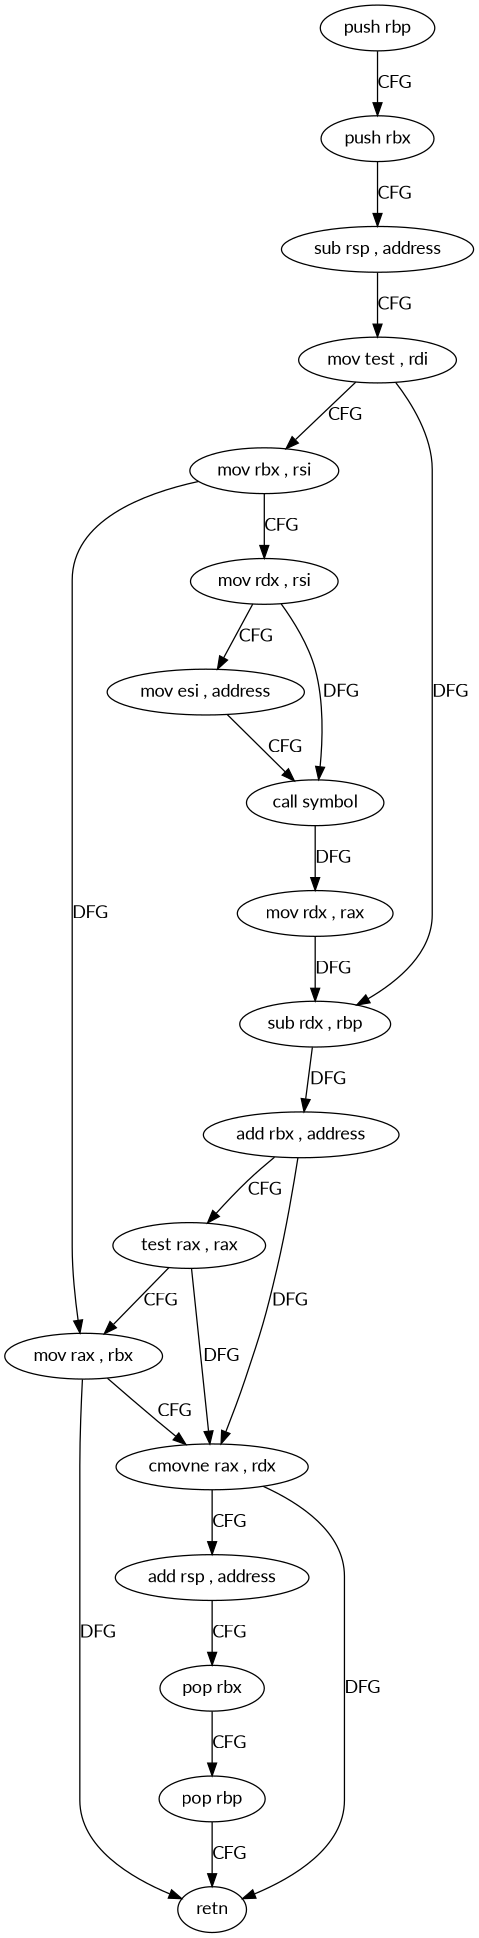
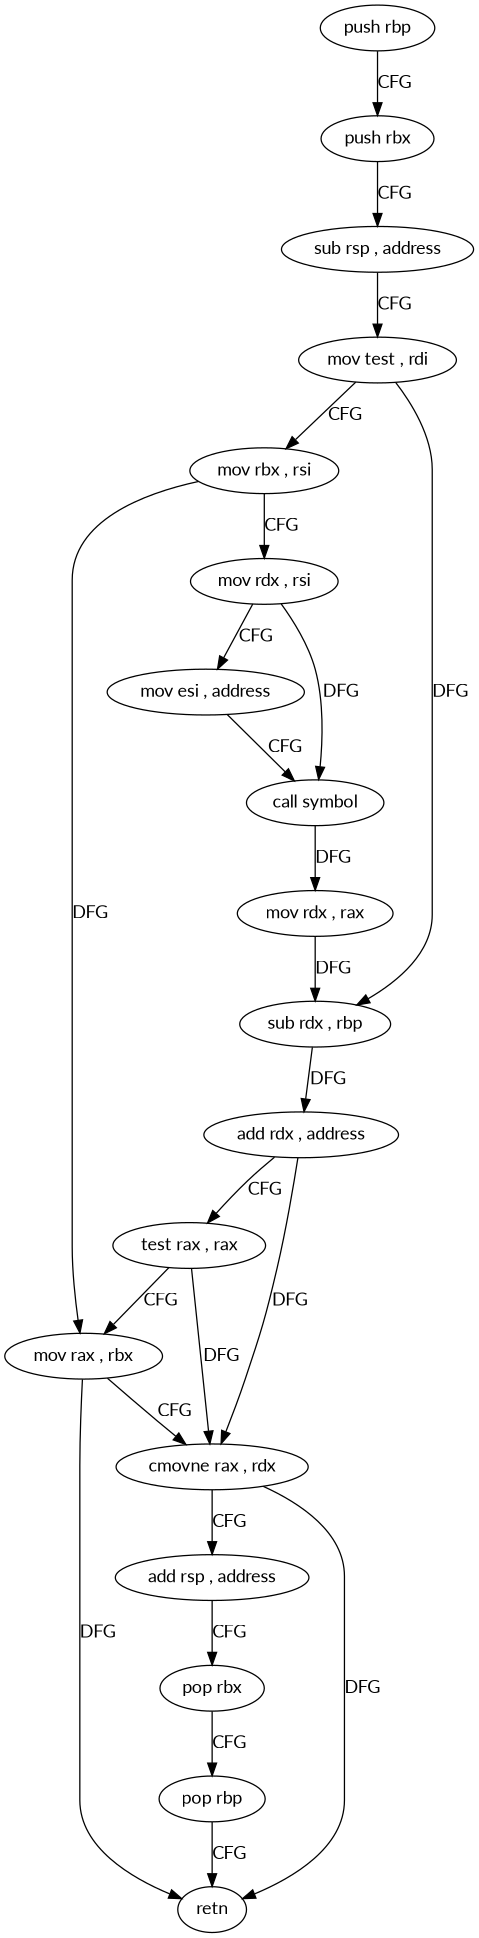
(301, 1135) -> (301, 1135)
